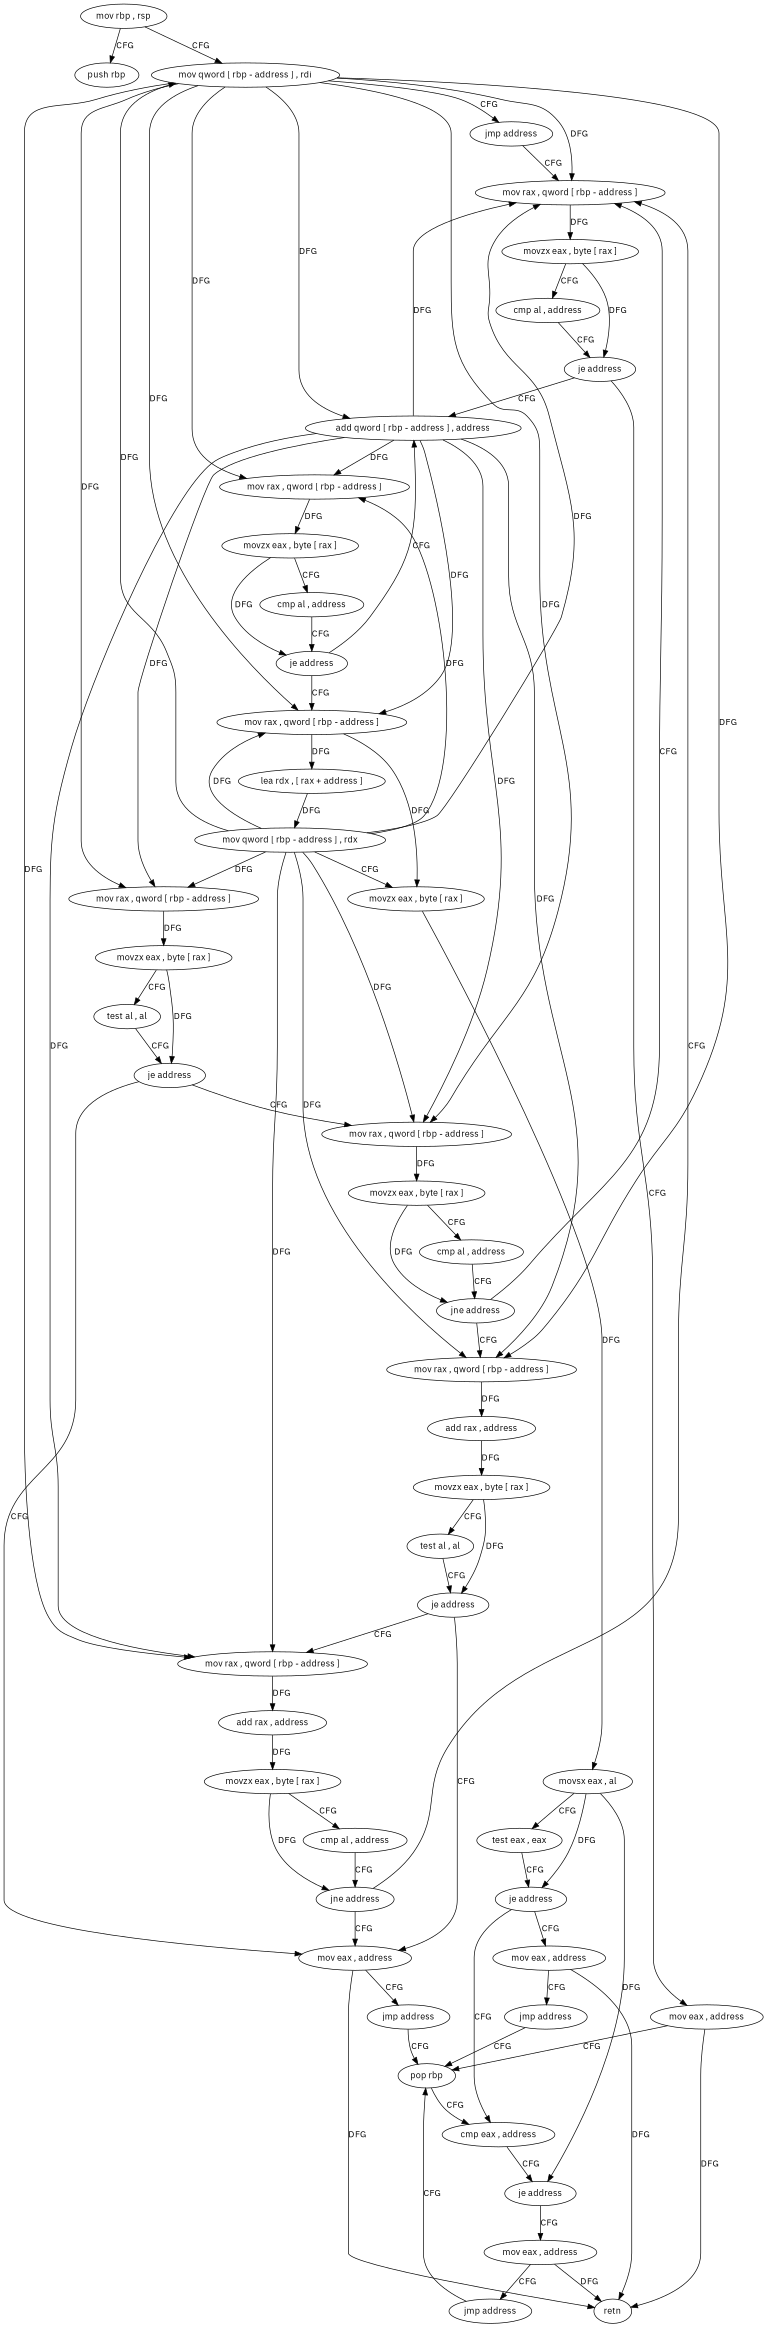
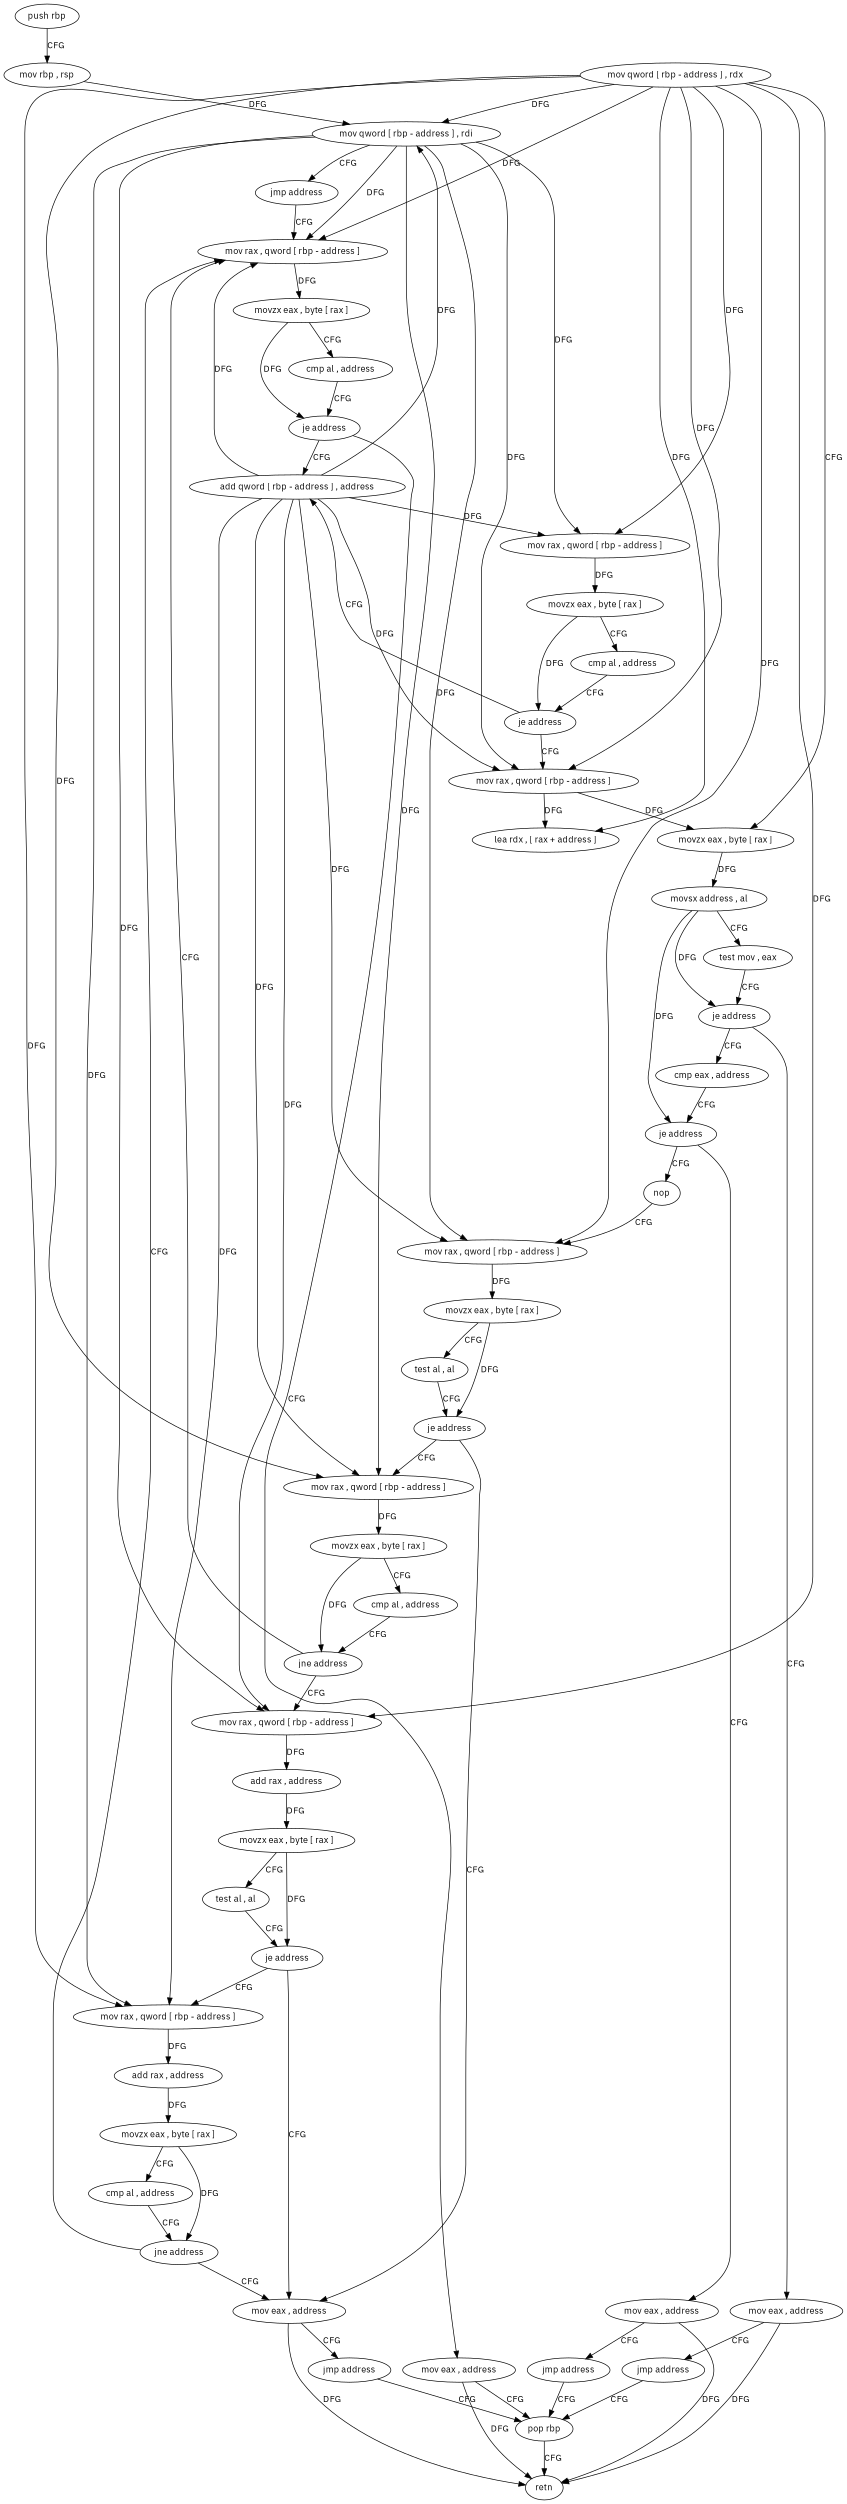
(116, 42) -> (47, 42)
(201, 46) -> (258, 105)
(299, 256) -> (437, 337)
(302, 807) -> (685, 492)
none -> (662, 1193)
(588, 1782) -> (709, 899)
(519, 1840) -> (748, 958)
(444, 2108) -> (544, 2455)
